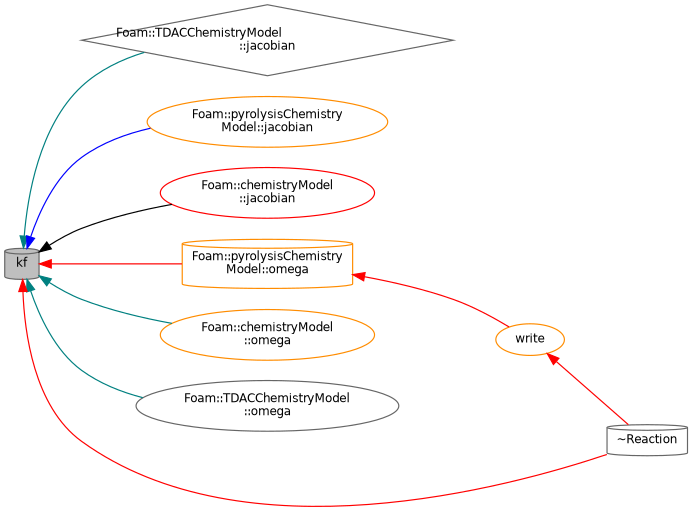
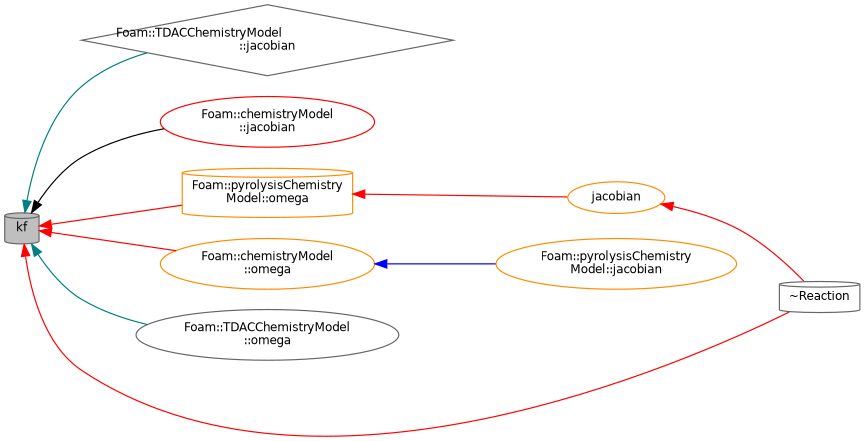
(74, 164) -> (441, 264)
(109, 308) -> (114, 242)
(530, 340) -> (616, 198)
